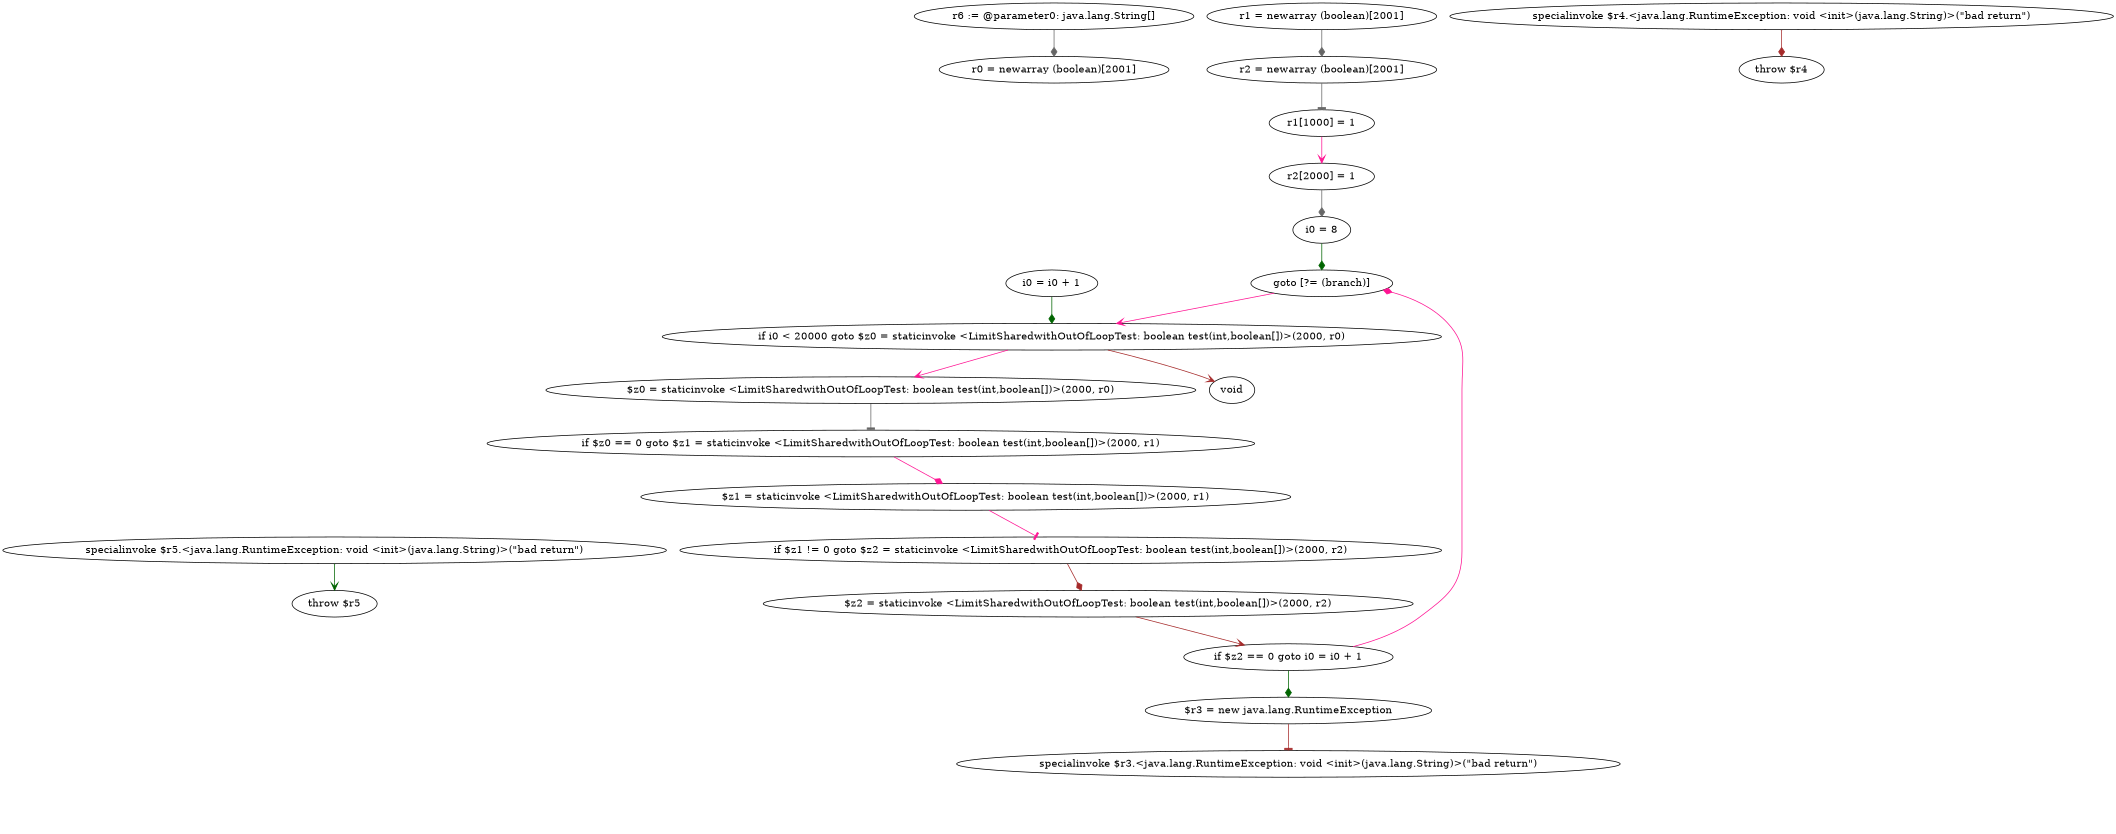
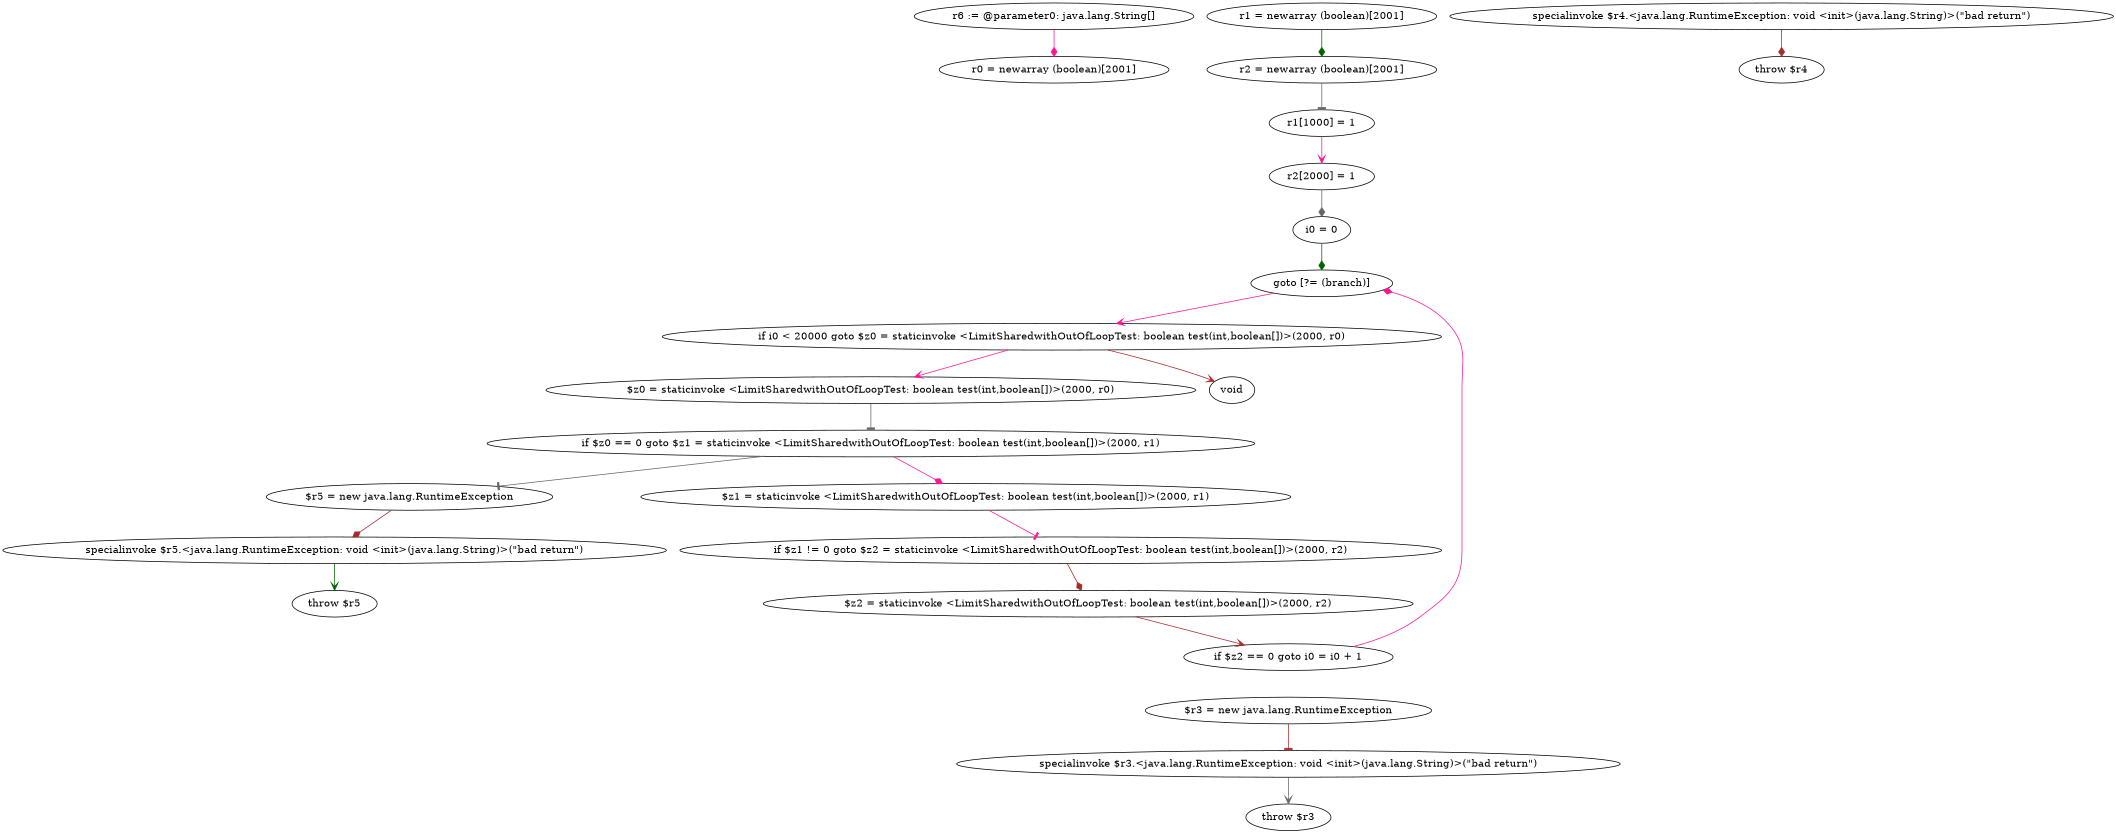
(1054, 39) -> (1054, 39)
(1322, 39) -> (1322, 39)
(1322, 230) -> (1322, 230)
(1052, 283) -> none
none -> (410, 497)
(1288, 679) -> none
none -> (1288, 817)
